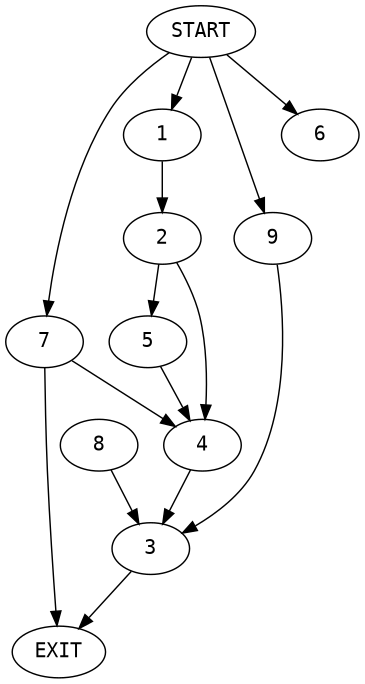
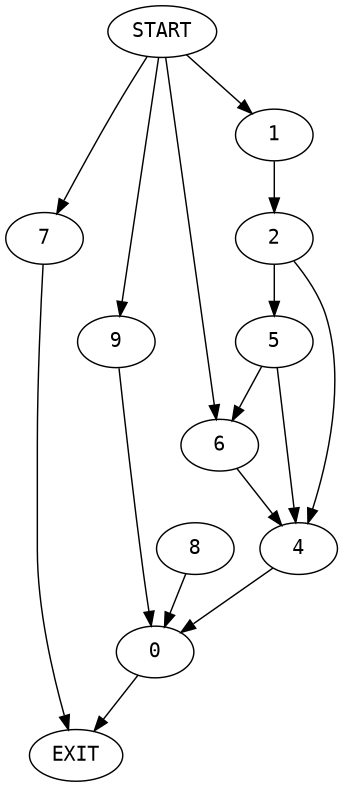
none -> (251, 387)
(118, 390) -> (255, 491)
(151, 549) -> (155, 652)
